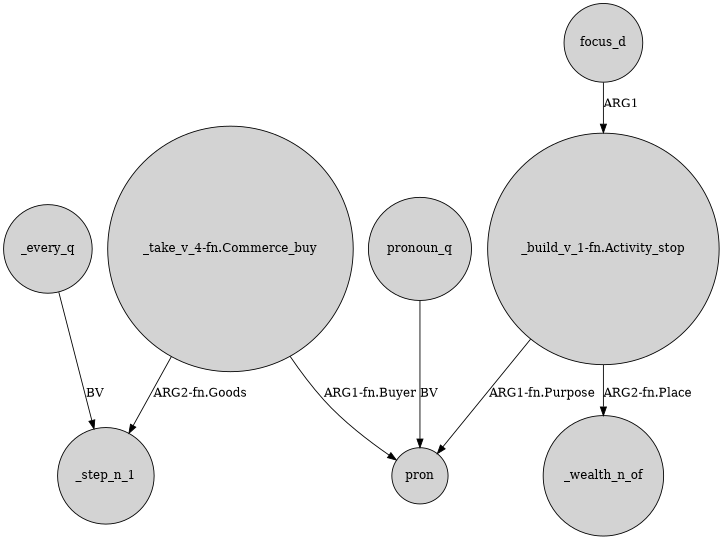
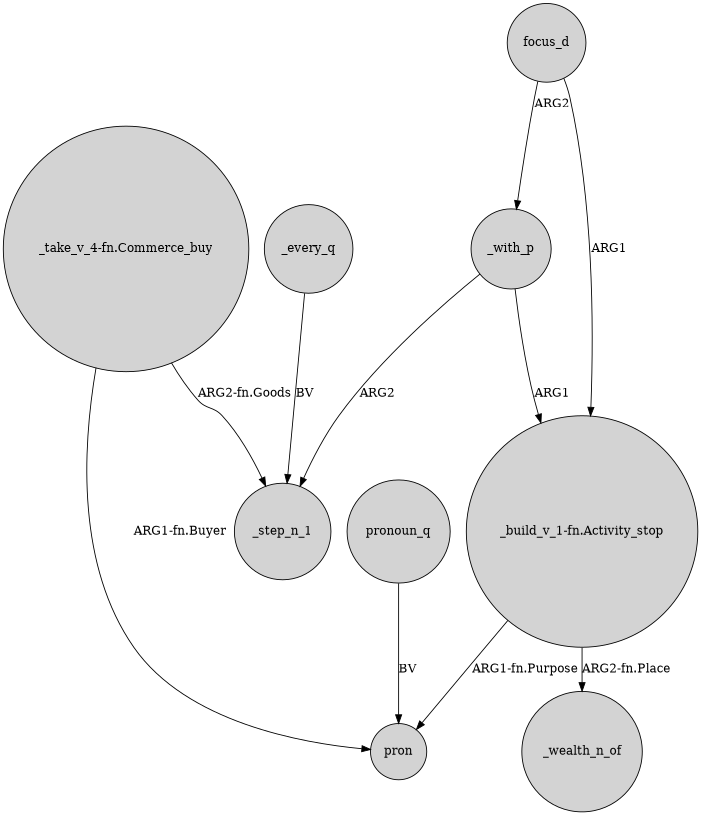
none -> (511, 249)
